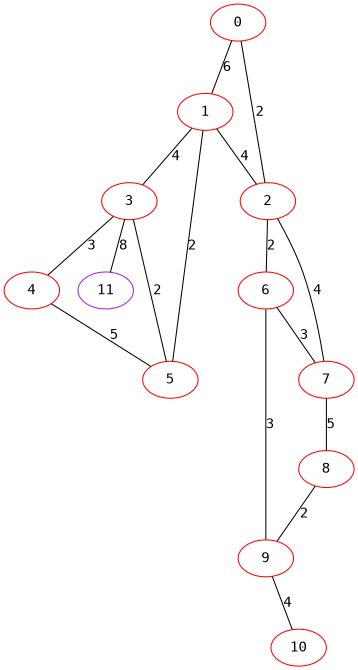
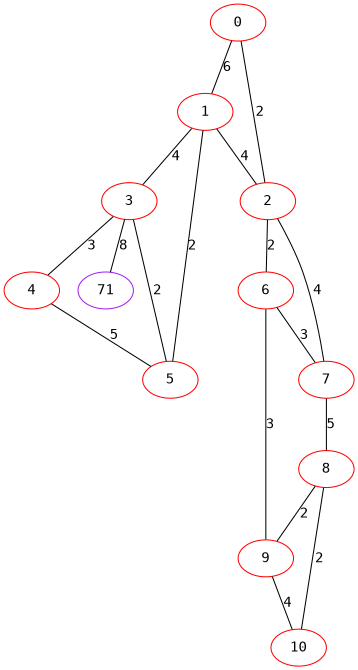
(106, 290) -> (106, 290)
none -> (313, 558)
